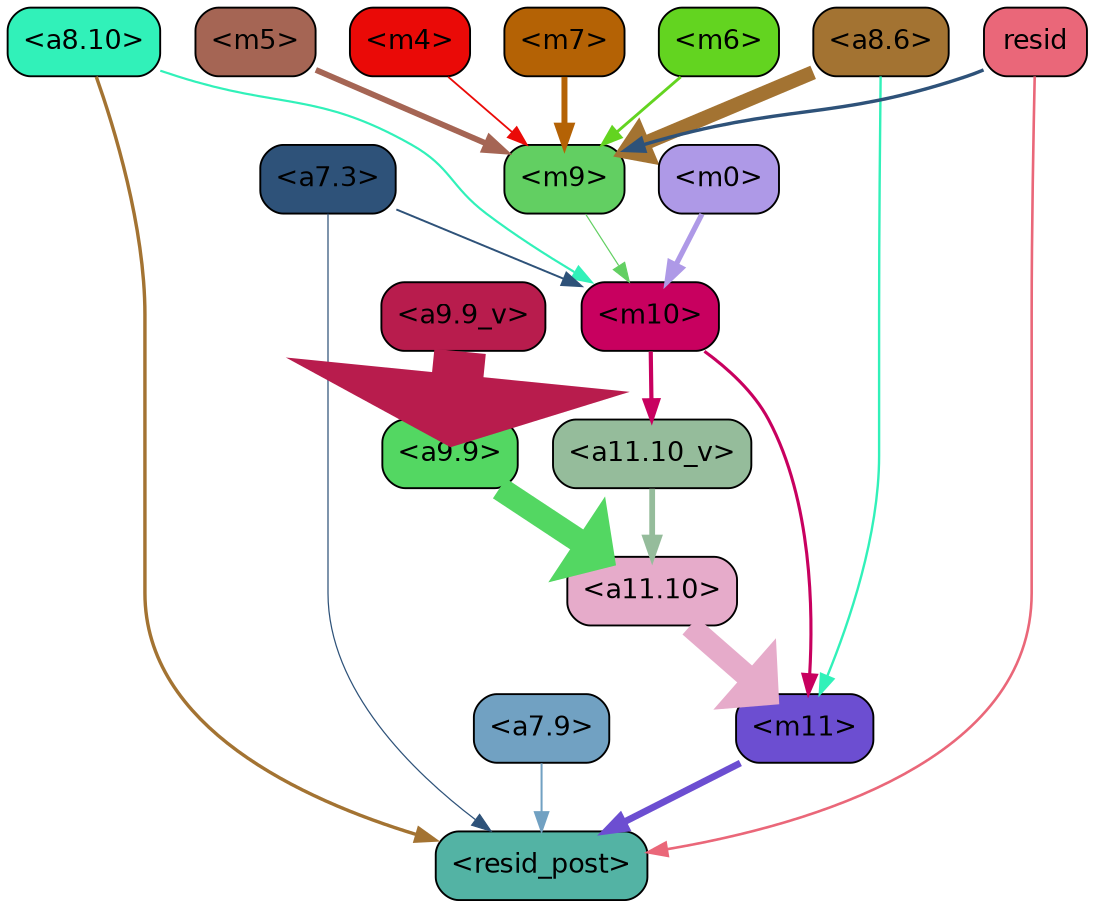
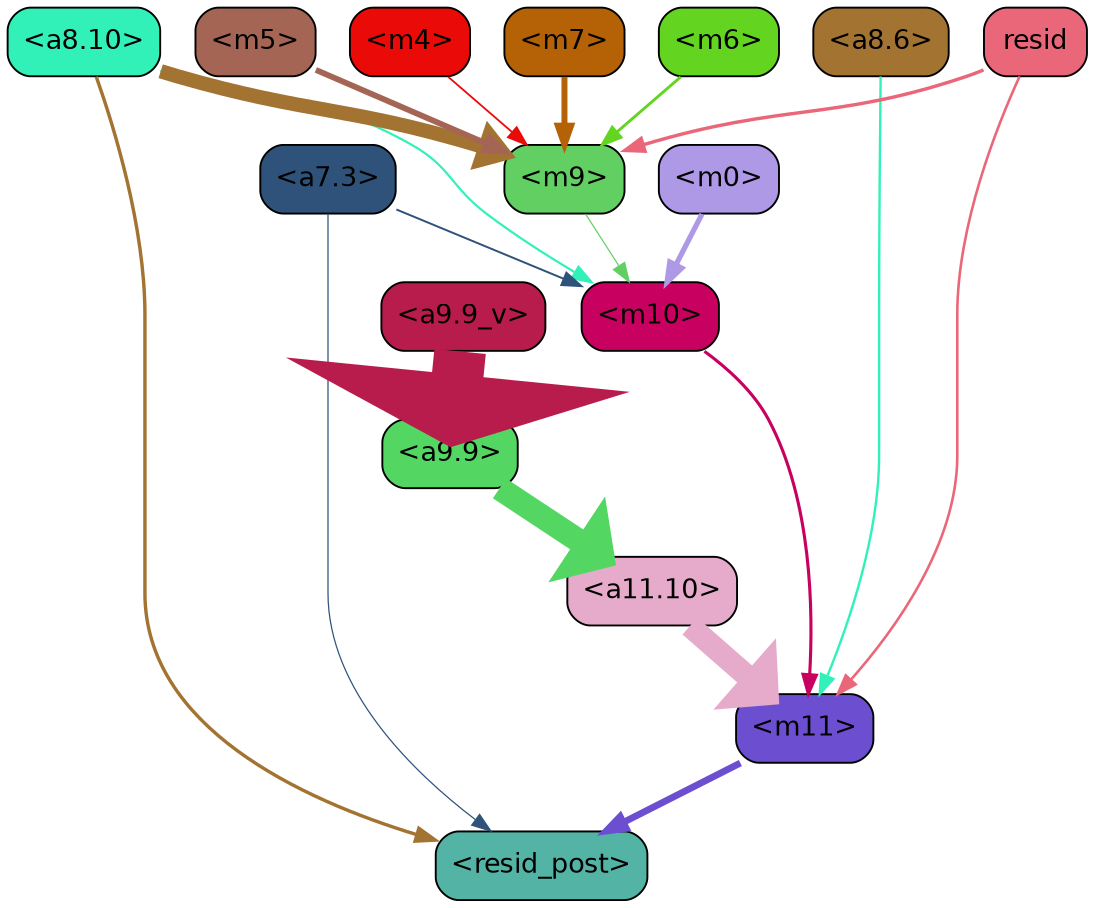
(728, 108) -> (396, 124)
(814, 111) -> (814, 111)
(652, 454) -> none
(1032, 576) -> (957, 387)
(542, 728) -> none
